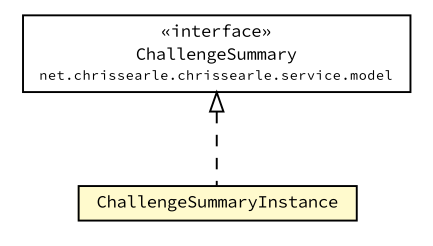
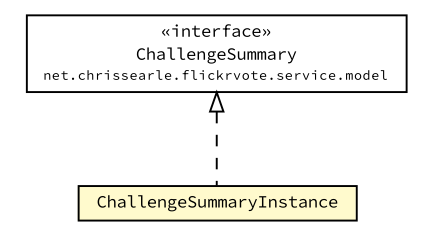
(217, 76) -> (217, 76)
